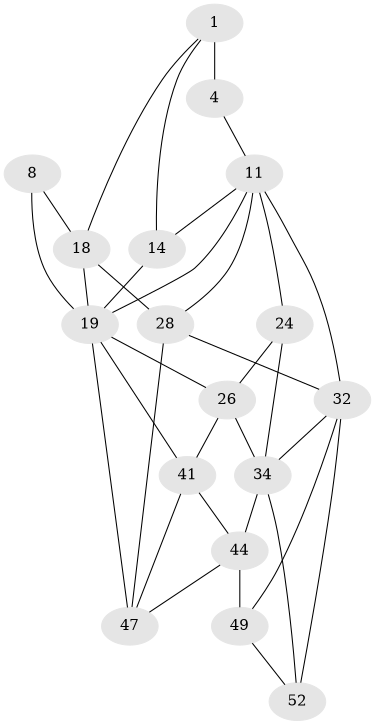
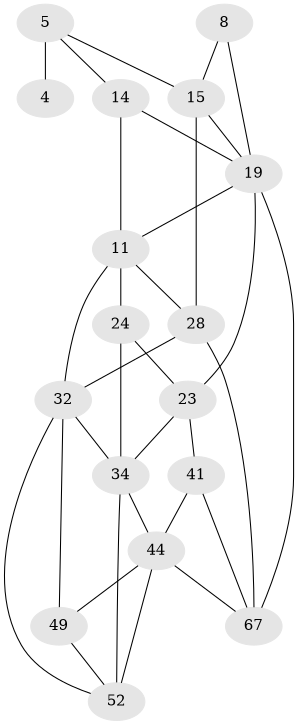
(215, 23) -> (45, 23)
(235, 136) -> none
(82, 249) -> (196, 98)
(139, 400) -> none
(227, 400) -> (188, 400)
(130, 626) -> (254, 626)
none -> (137, 626)
